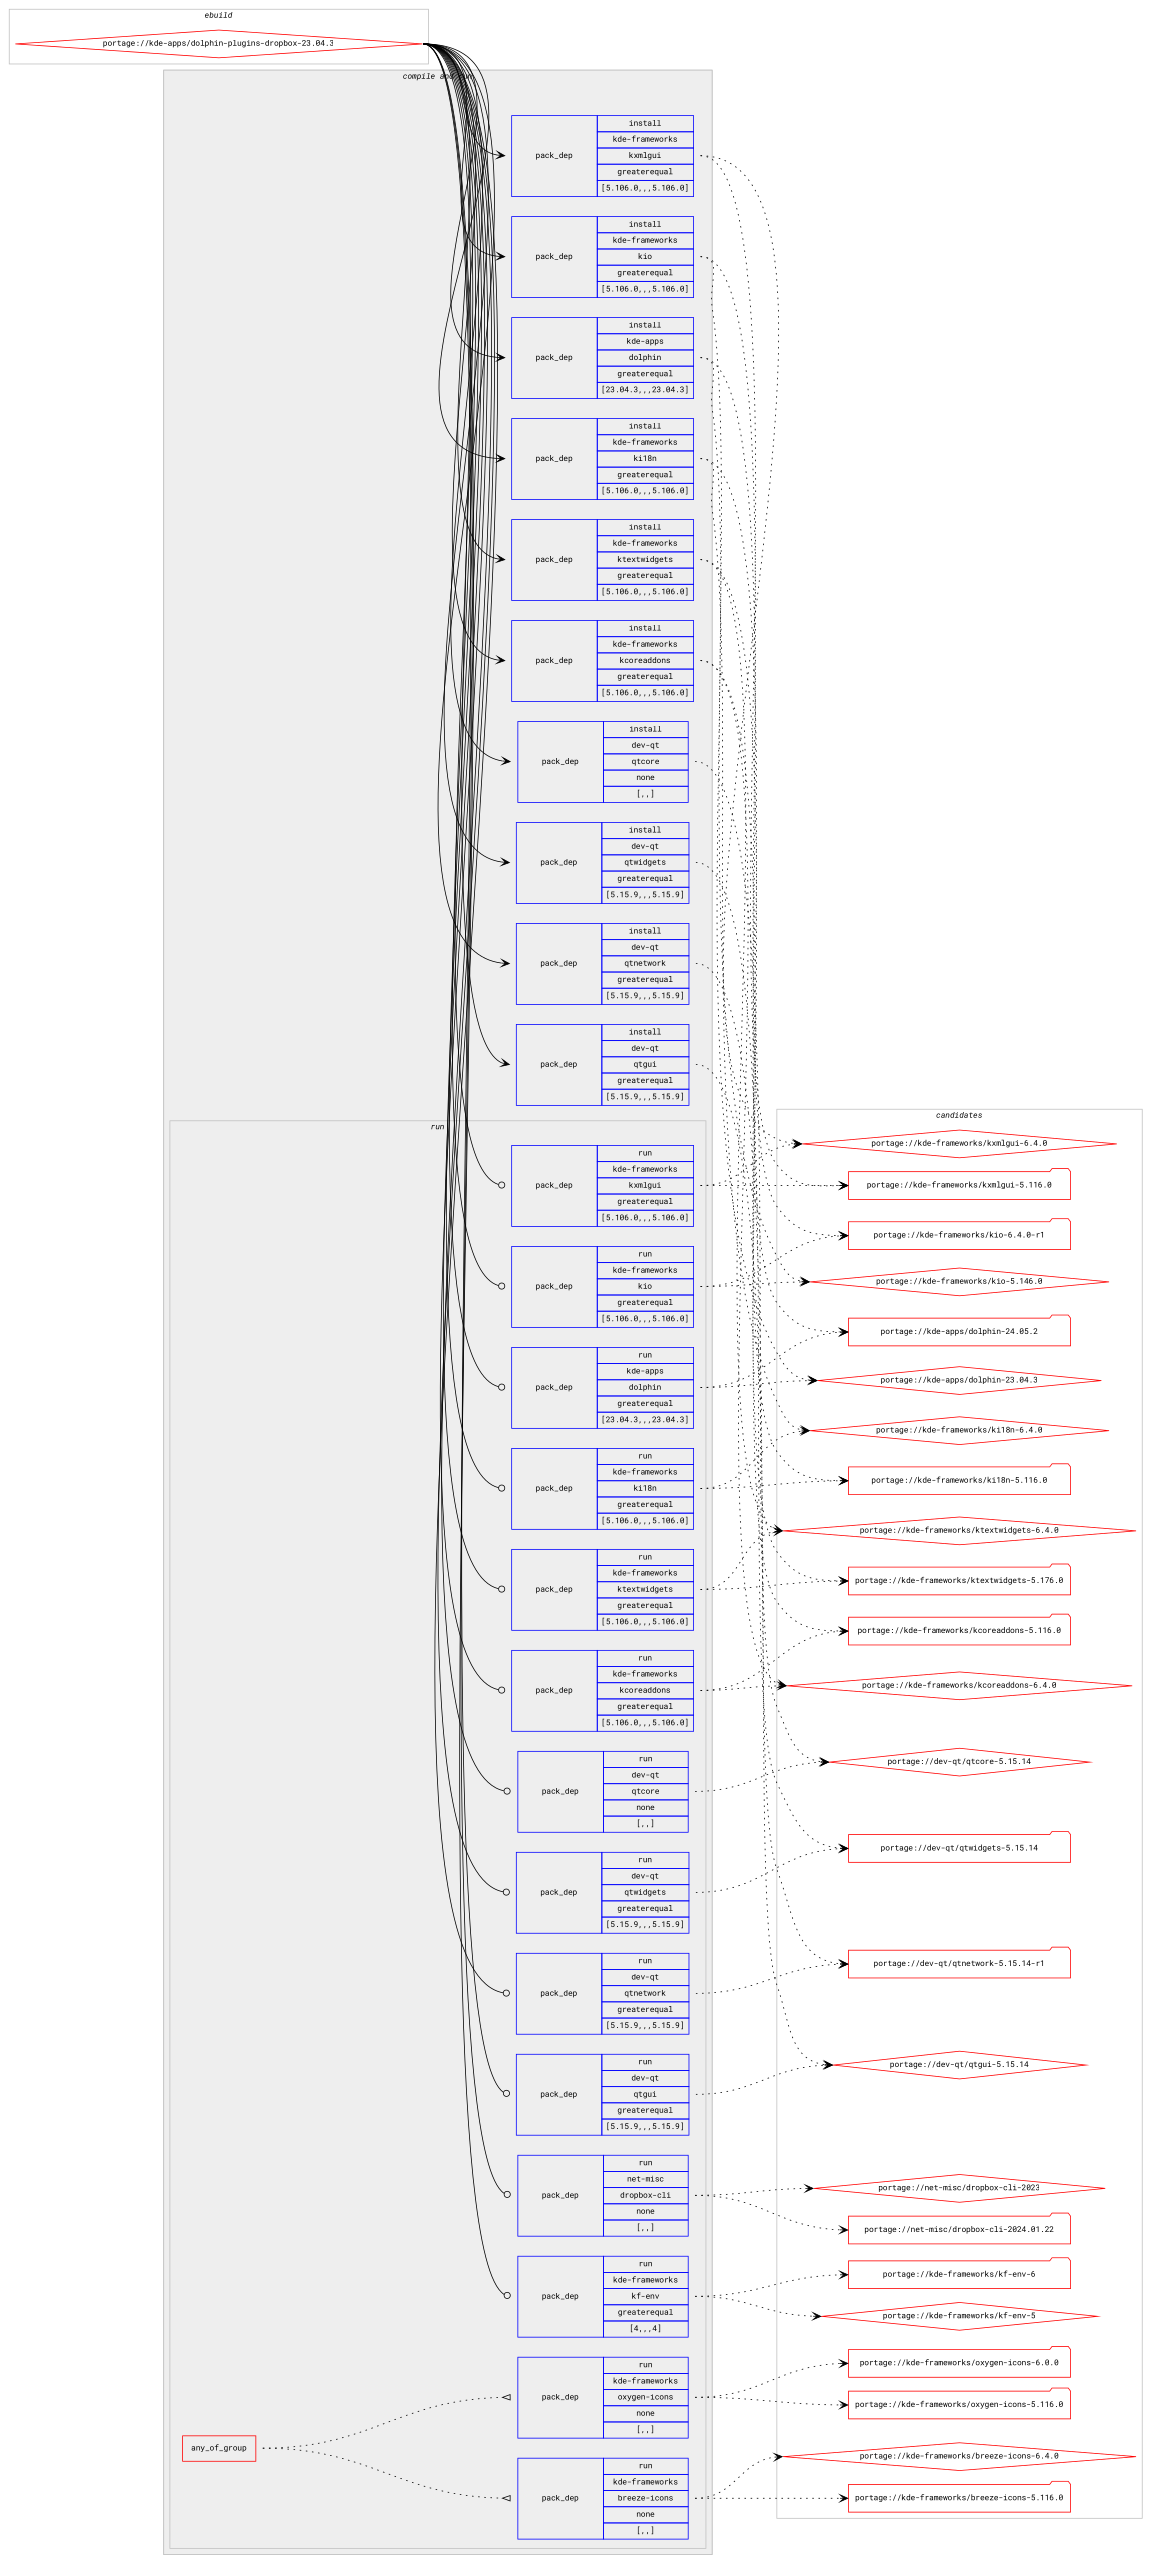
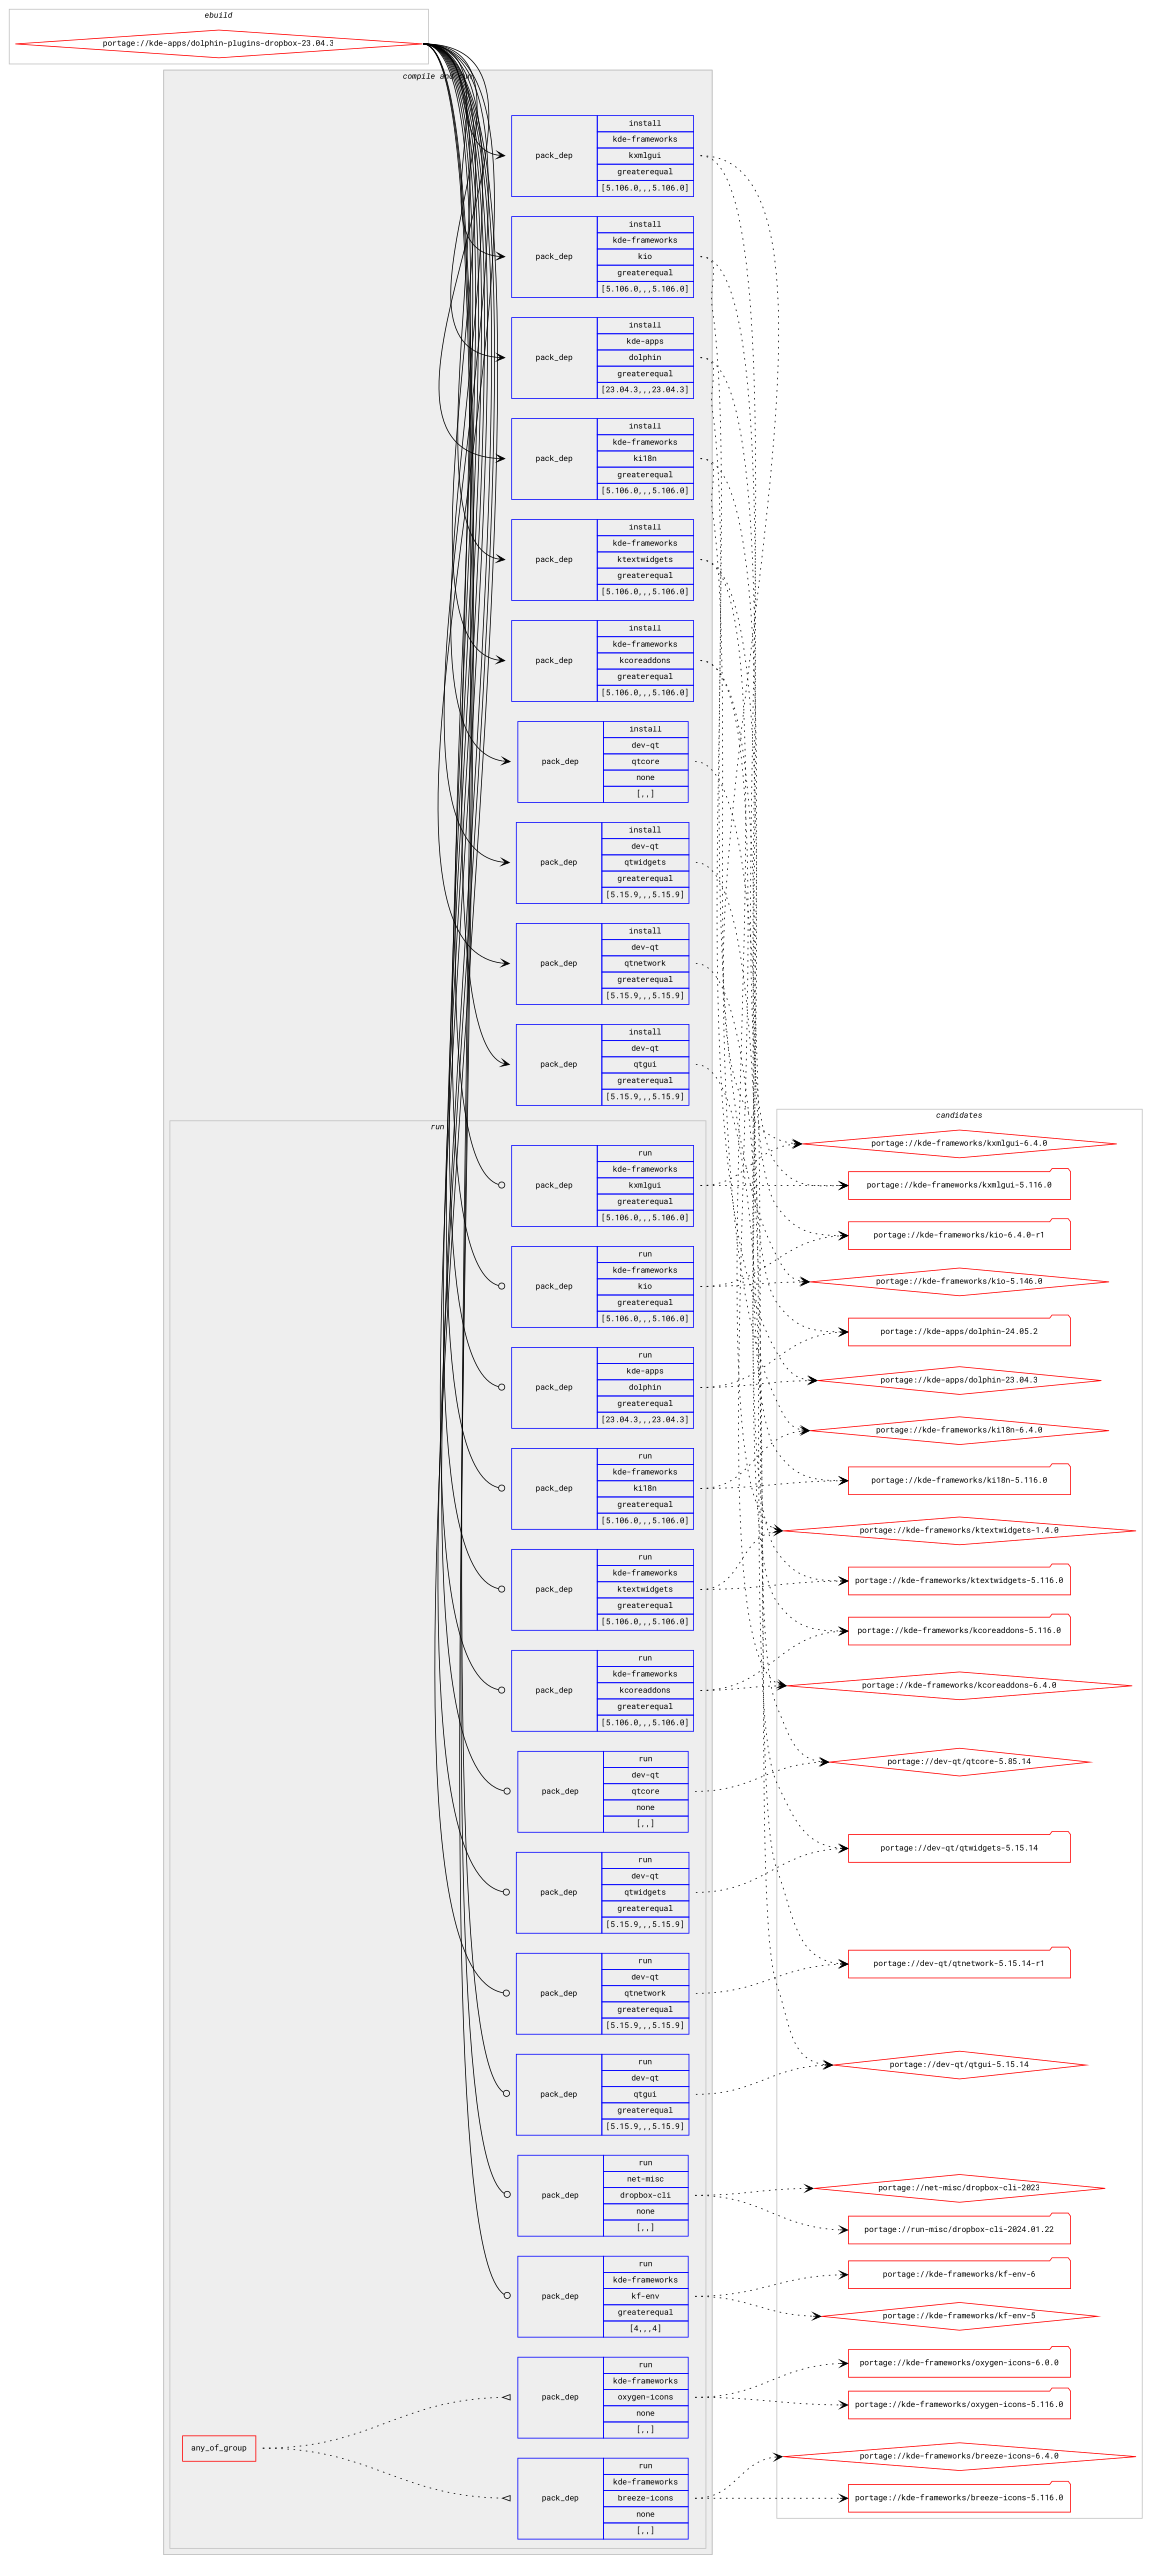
(960, 1531) -> (960, 1531)
(960, 1581) -> (960, 1581)
(960, 1762) -> (960, 1762)
(960, 2230) -> (960, 2230)
